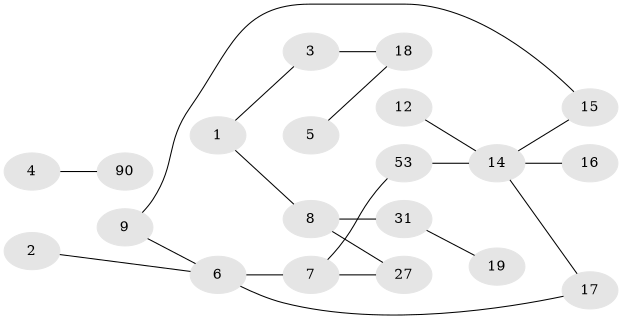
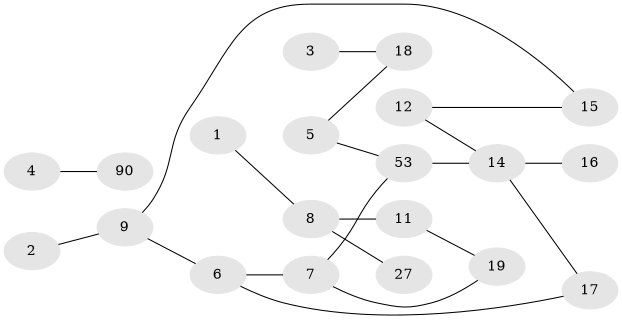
(265, 93) -> none
(544, 135) -> (497, 107)
none -> (358, 149)
(404, 219) -> (404, 219)
(125, 263) -> (79, 239)
(358, 275) -> (407, 307)
